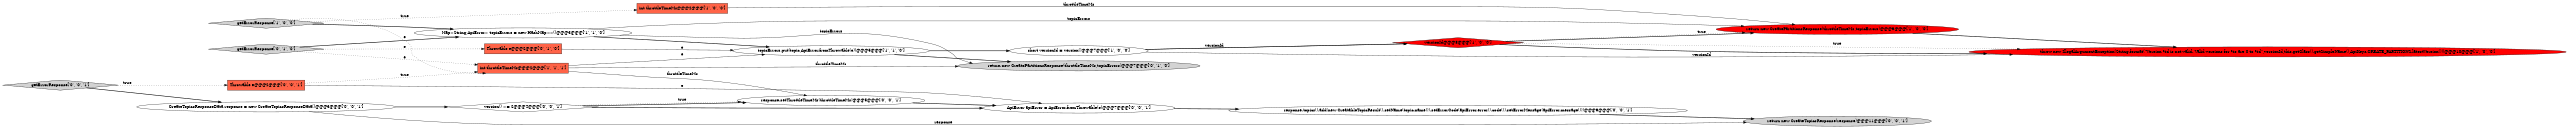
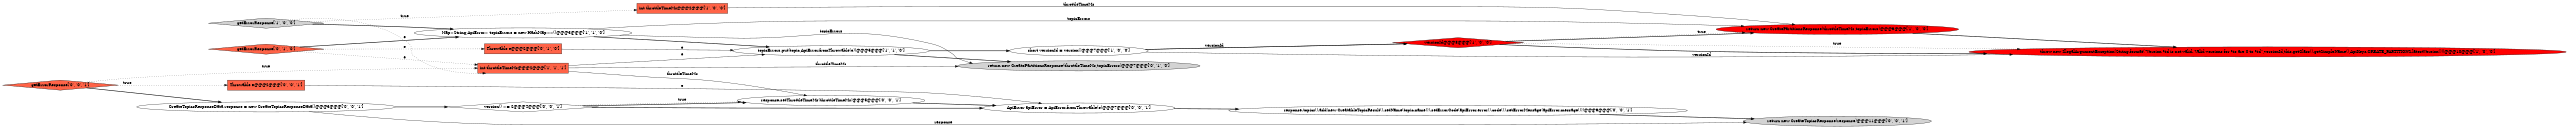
(266, 49) -> (266, 49)
(390, 78) -> (280, 71)
(60, 85) -> (60, 85)
